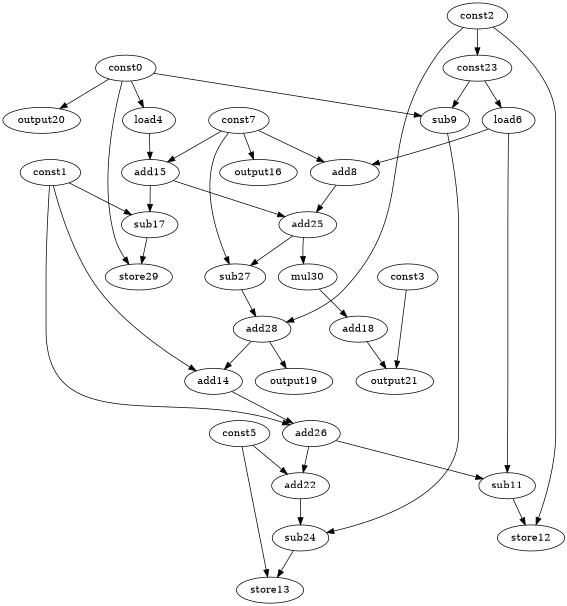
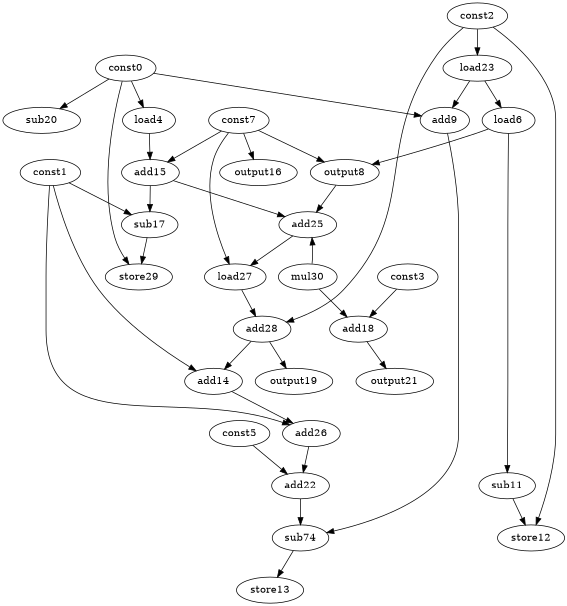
(477, 68) -> (477, 68)
(42, 120) -> (42, 120)
(445, 120) -> (445, 120)
(345, 173) -> (345, 173)
(303, 247) -> (313, 254)
(235, 277) -> (235, 277)
(402, 325) -> (386, 300)
(406, 459) -> none
(254, 508) -> none
(301, 538) -> (301, 538)
